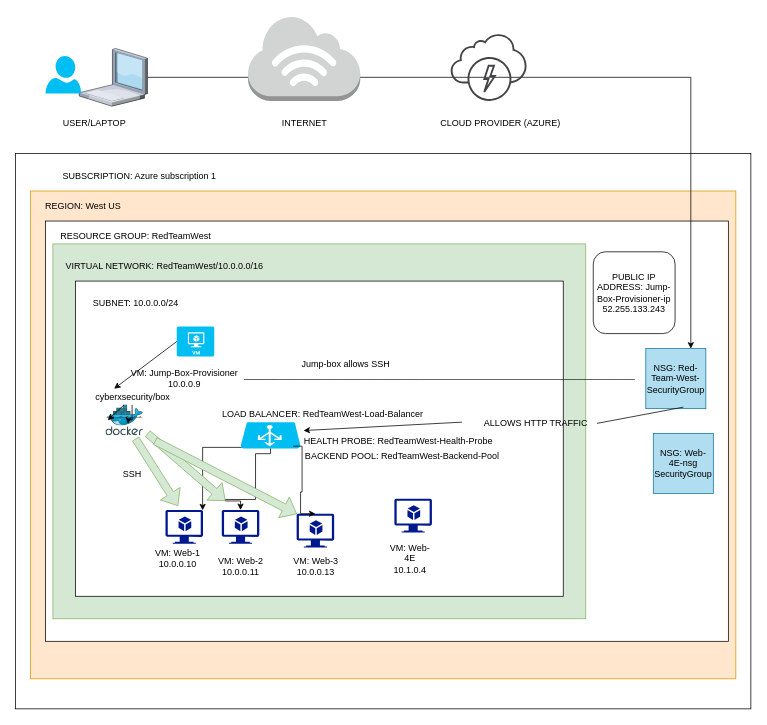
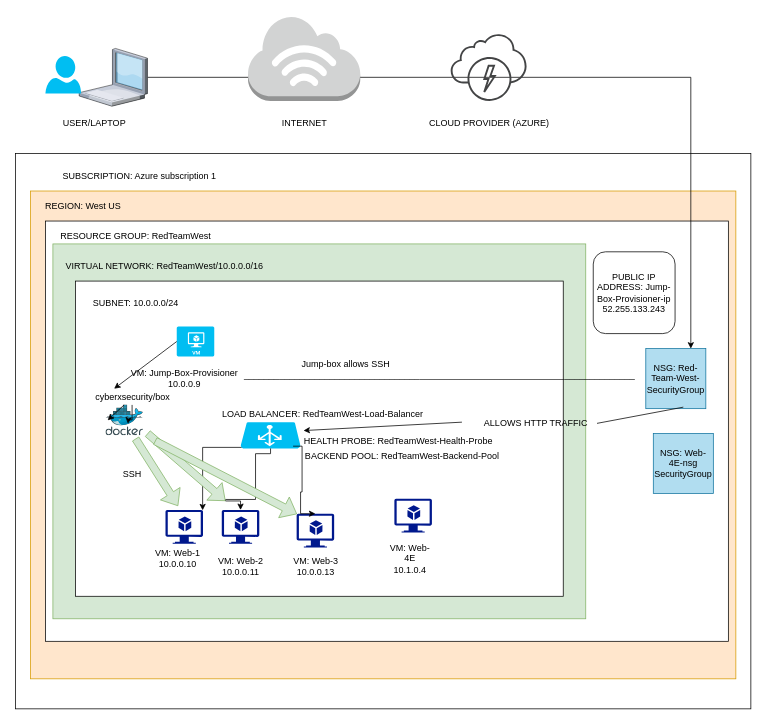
(500, 123) -> (488, 123)
